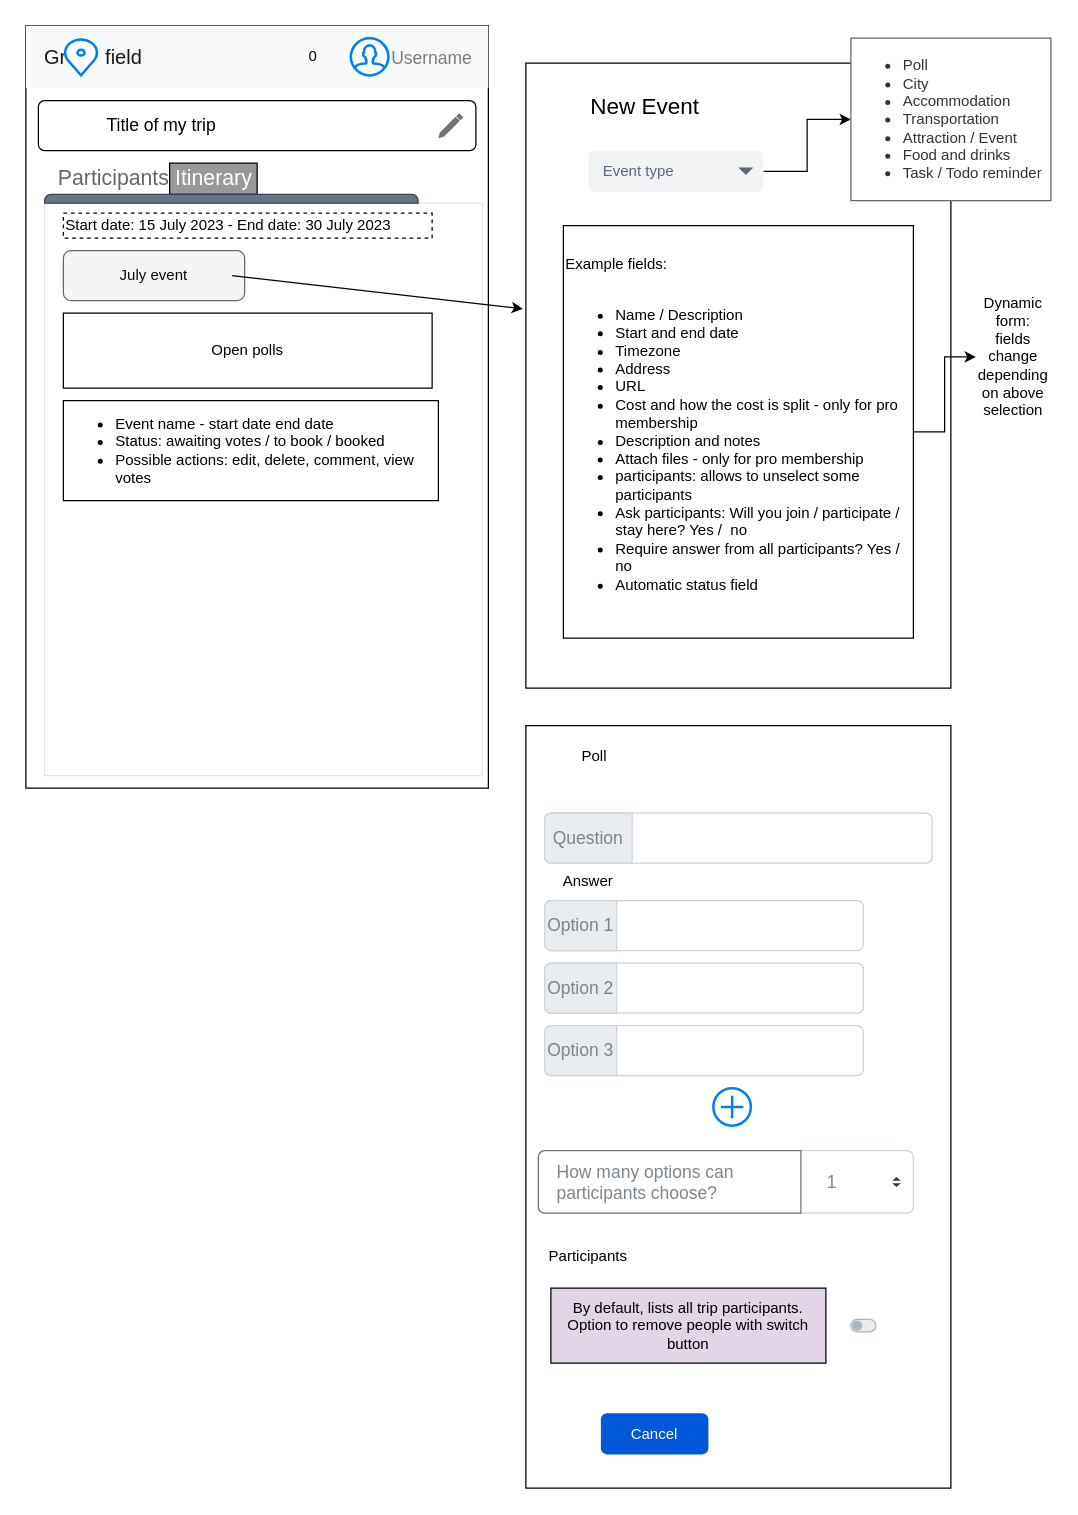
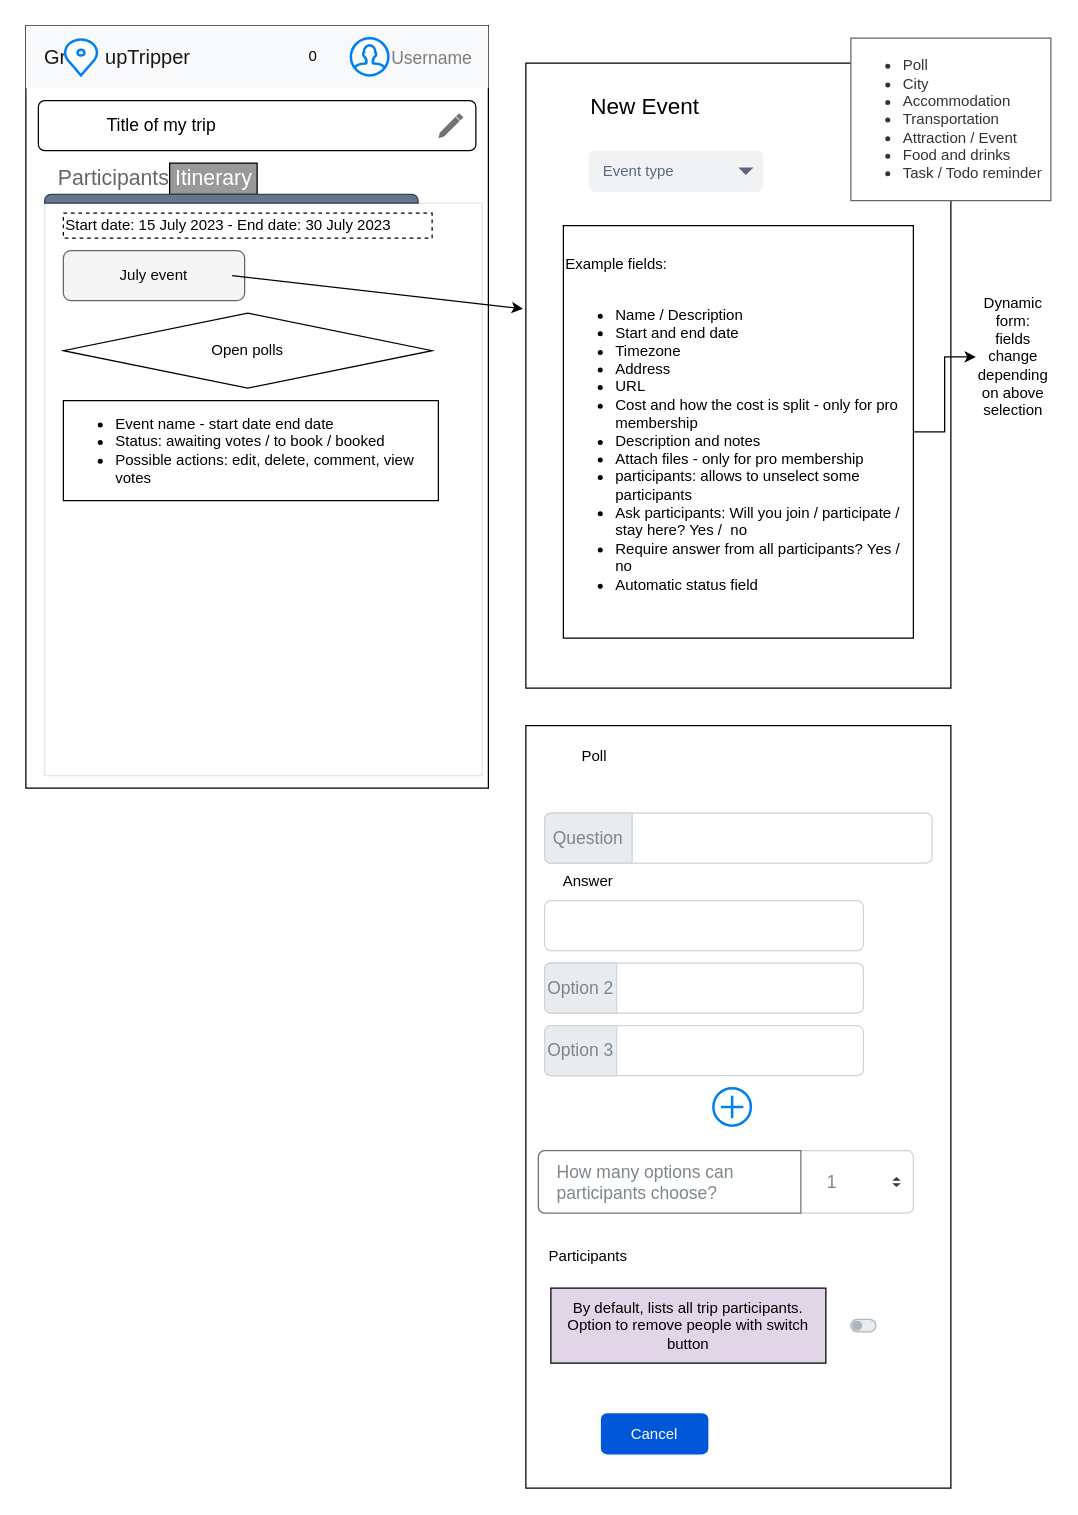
(107, 57) -> (132, 57)
(807, 150) -> none
(248, 351) -> (248, 351)
(580, 926) -> none
